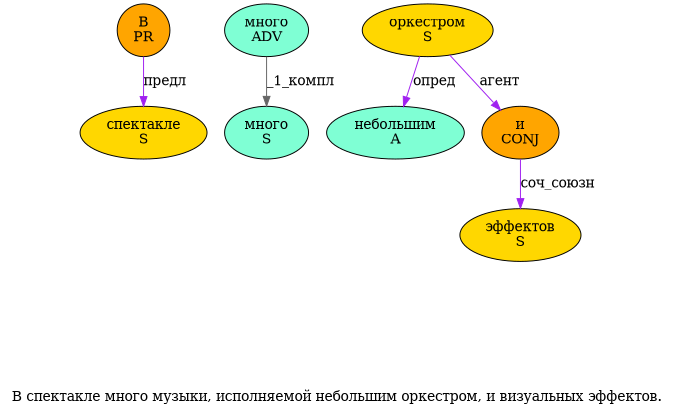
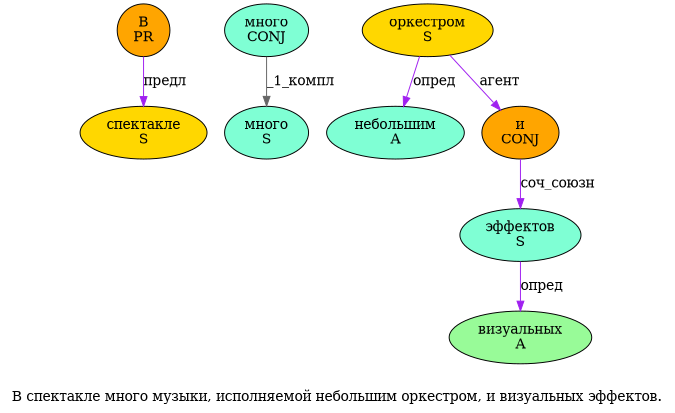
(267, 30) -> (267, 30)
(520, 235) -> (520, 235)
none -> (520, 337)
